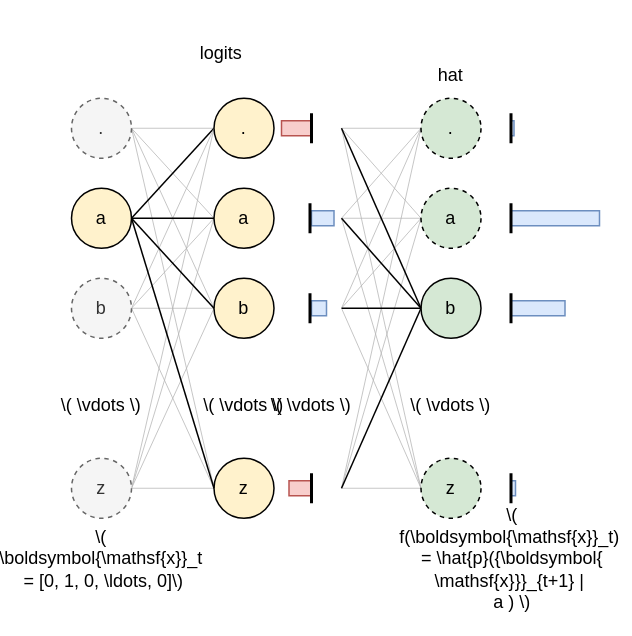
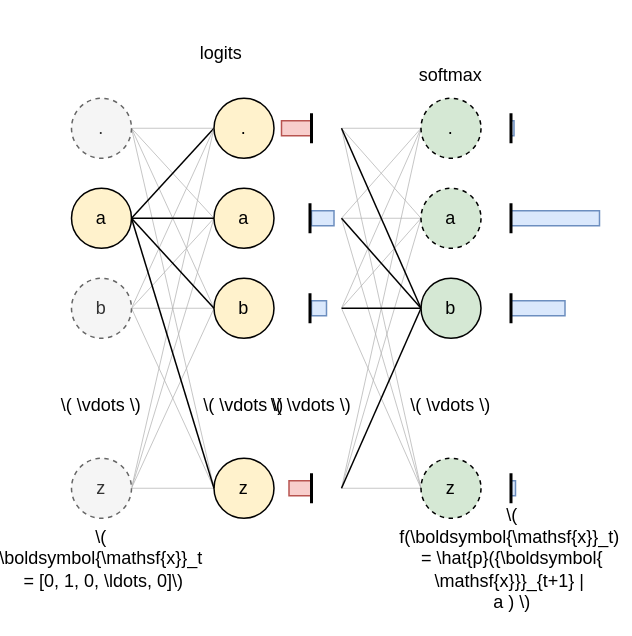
(451, 76) -> (451, 76)
